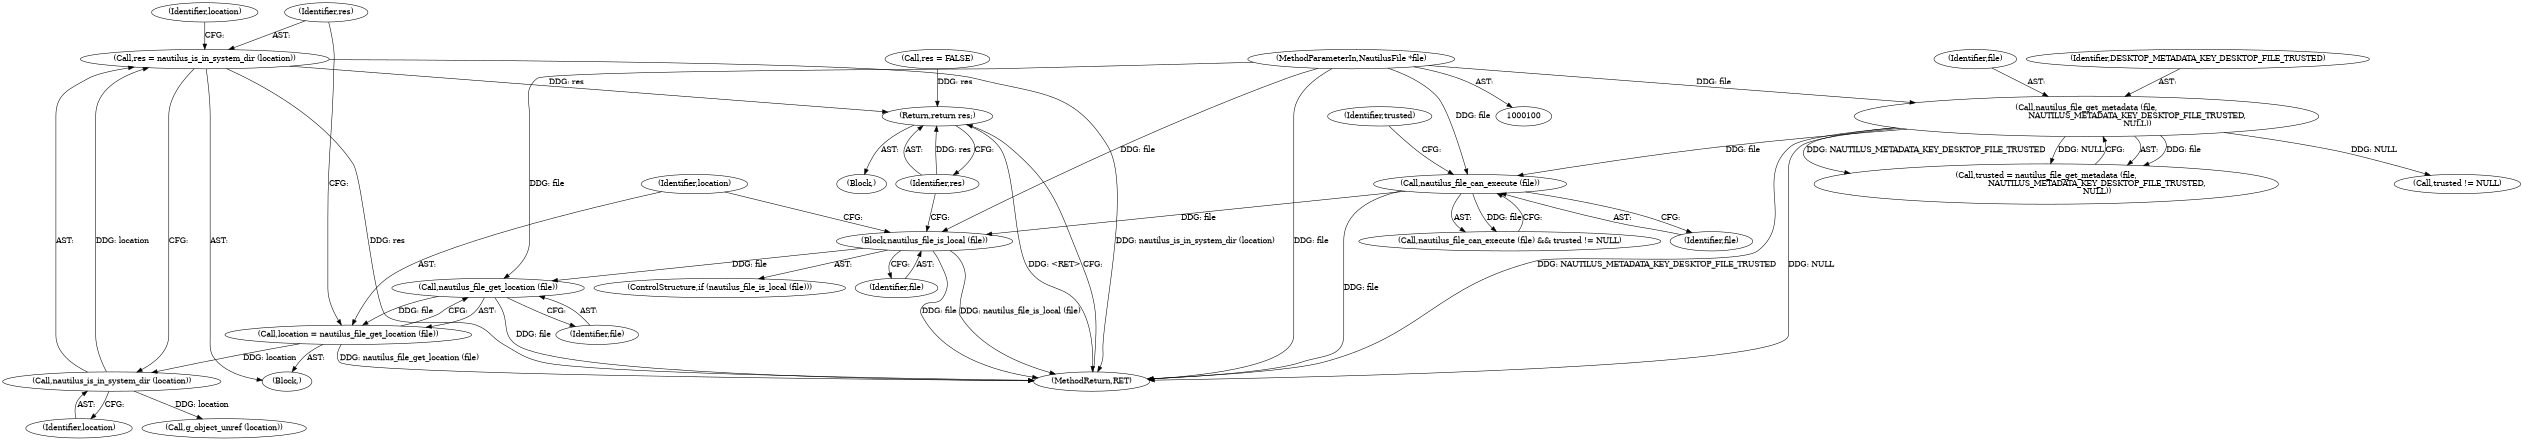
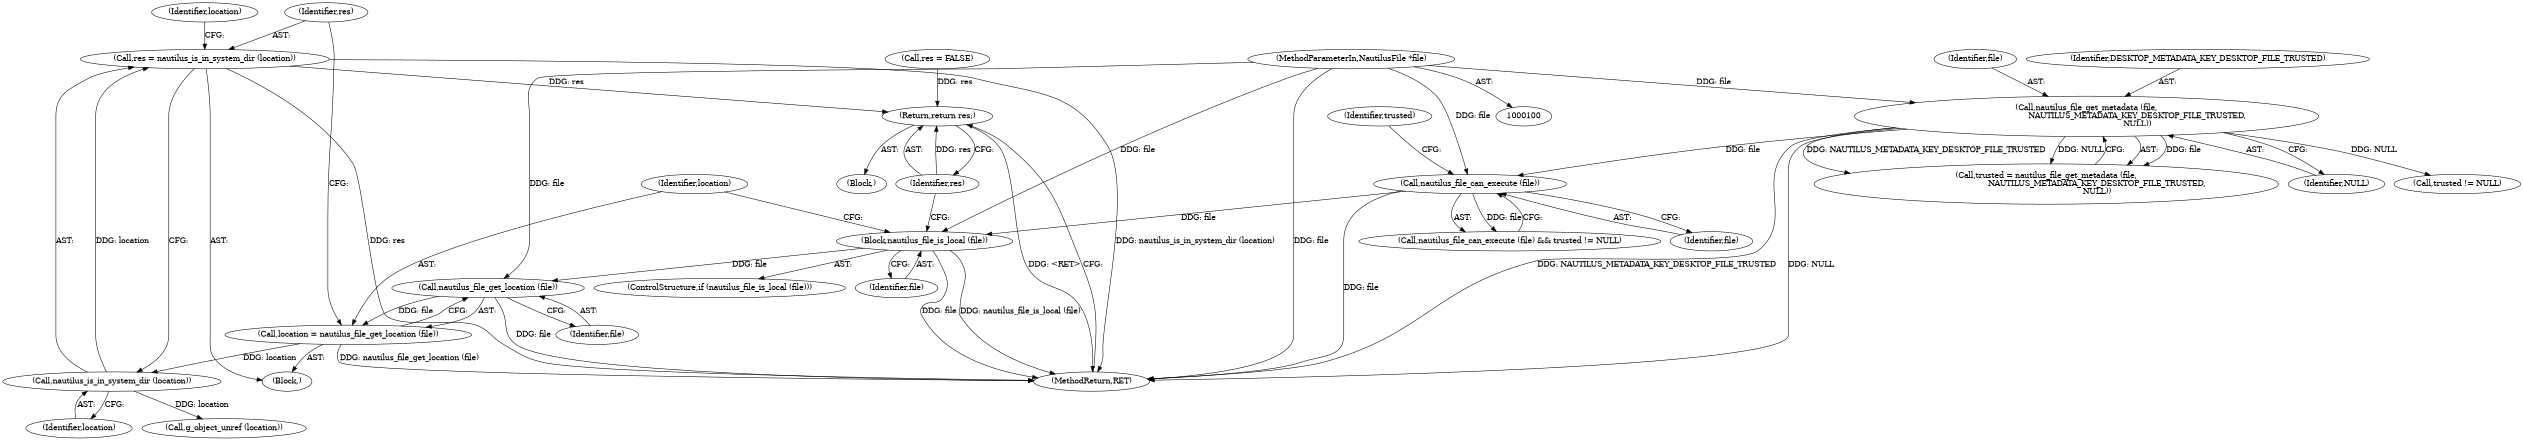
none -> (2337, 184)
